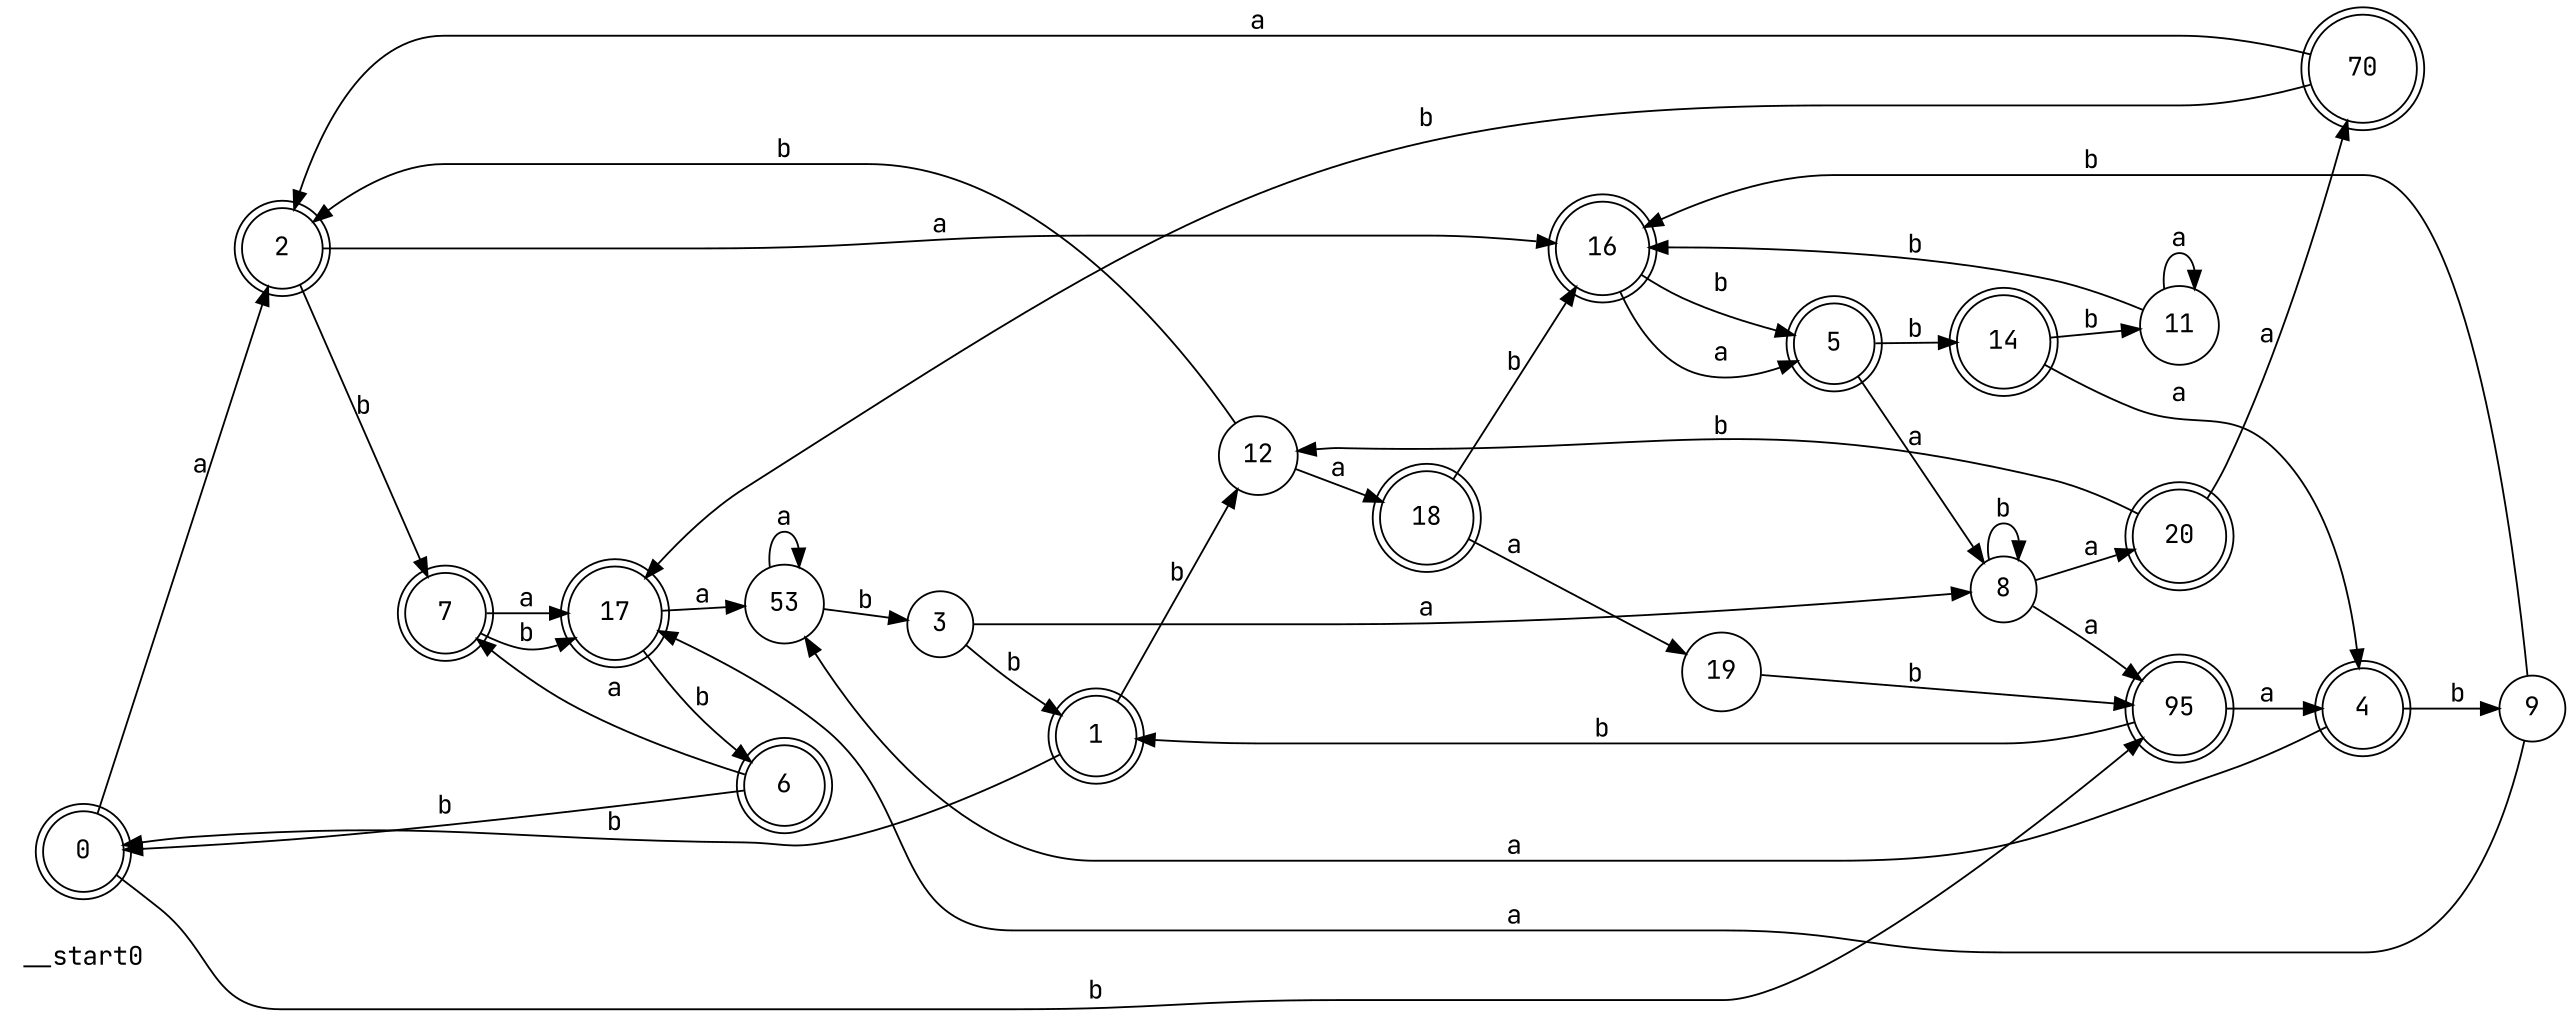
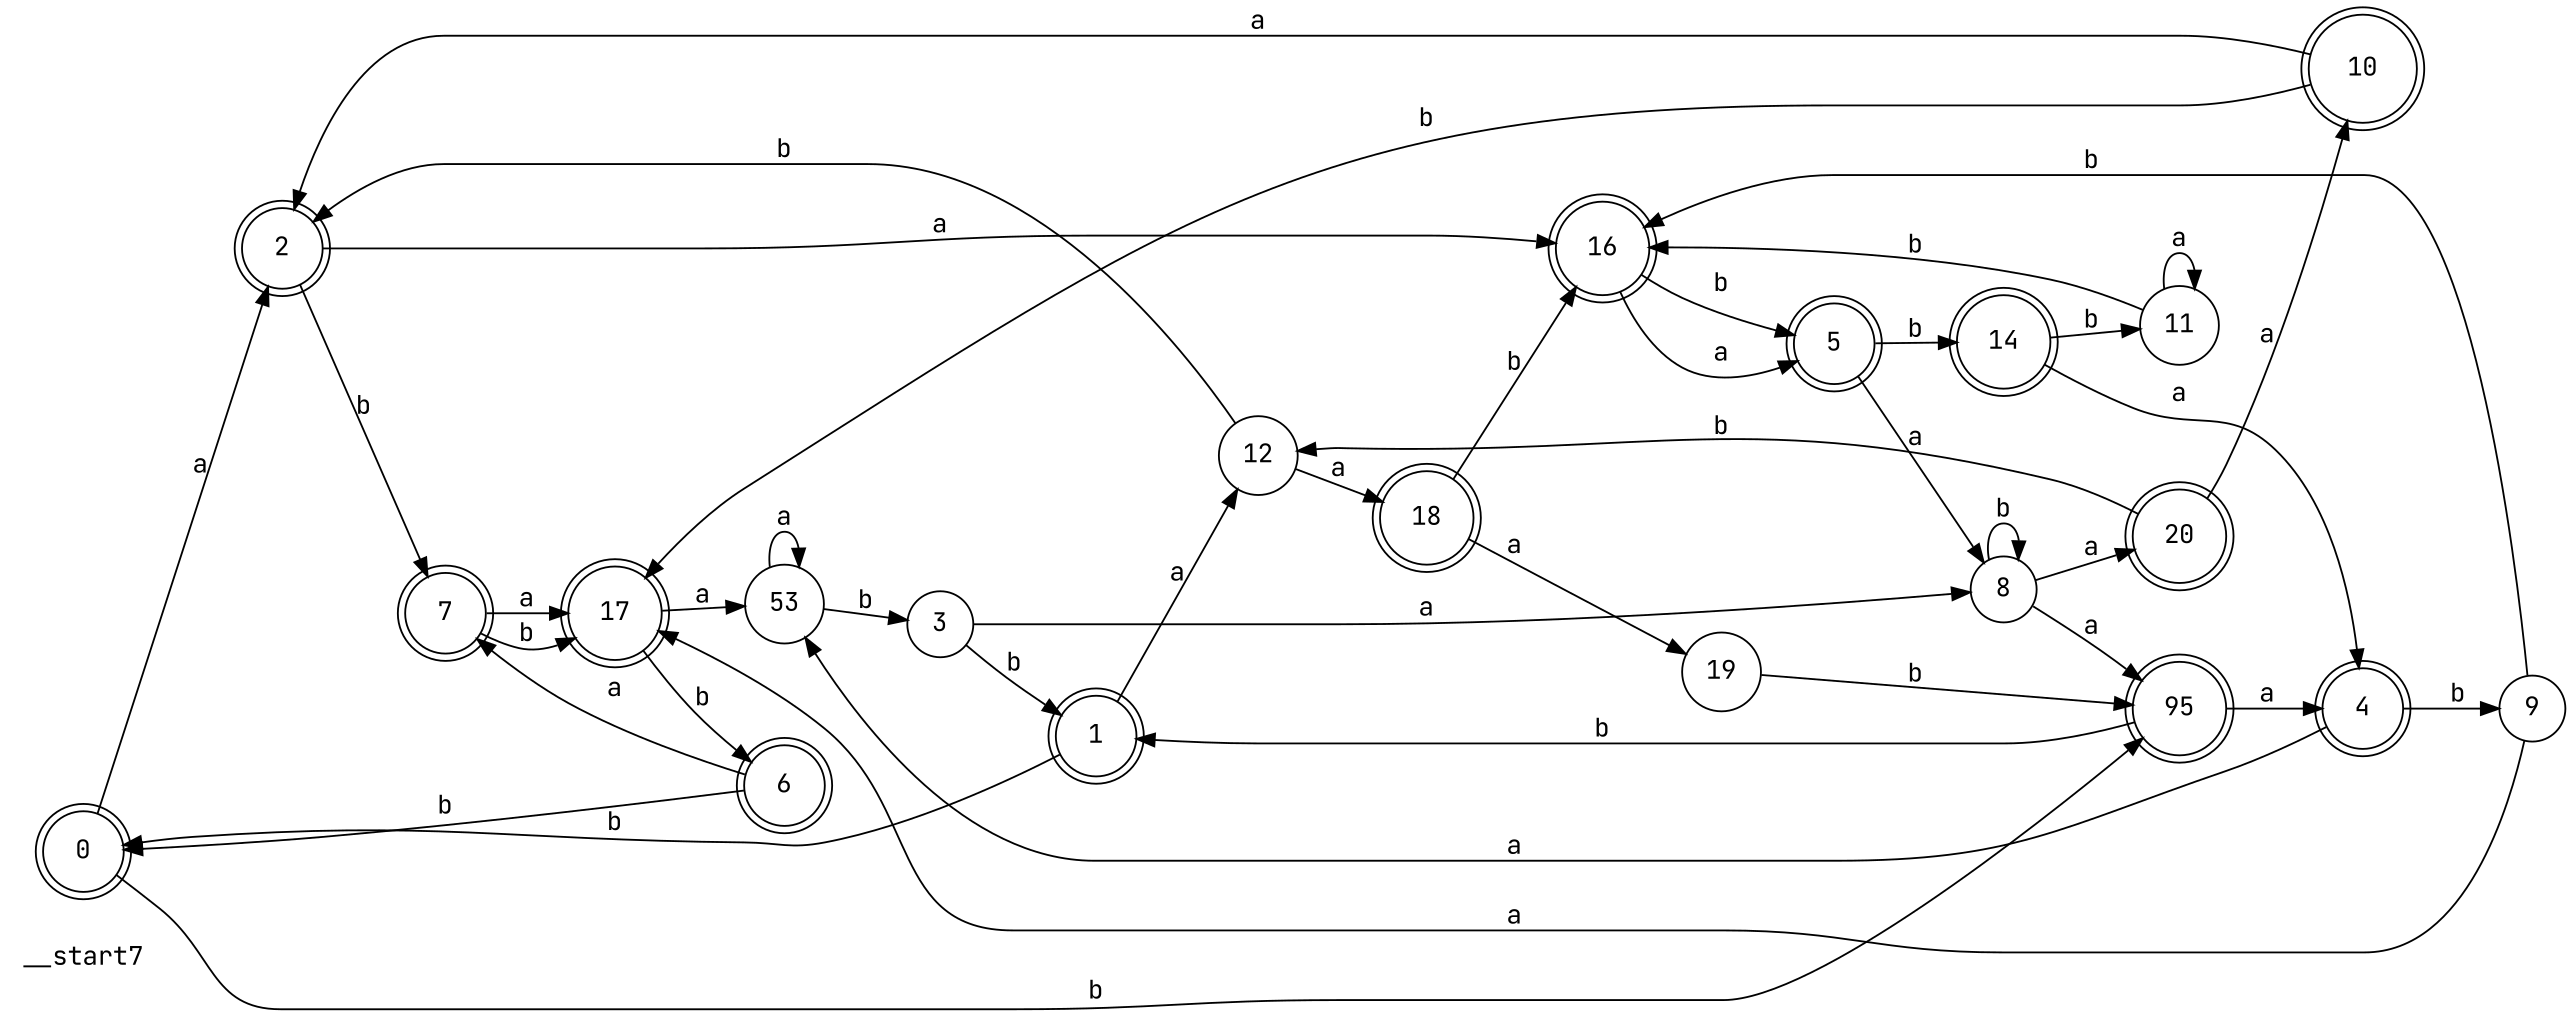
(2363, 69) -> (2363, 69)
(1178, 574) -> (1178, 574)
(83, 958) -> (83, 958)
